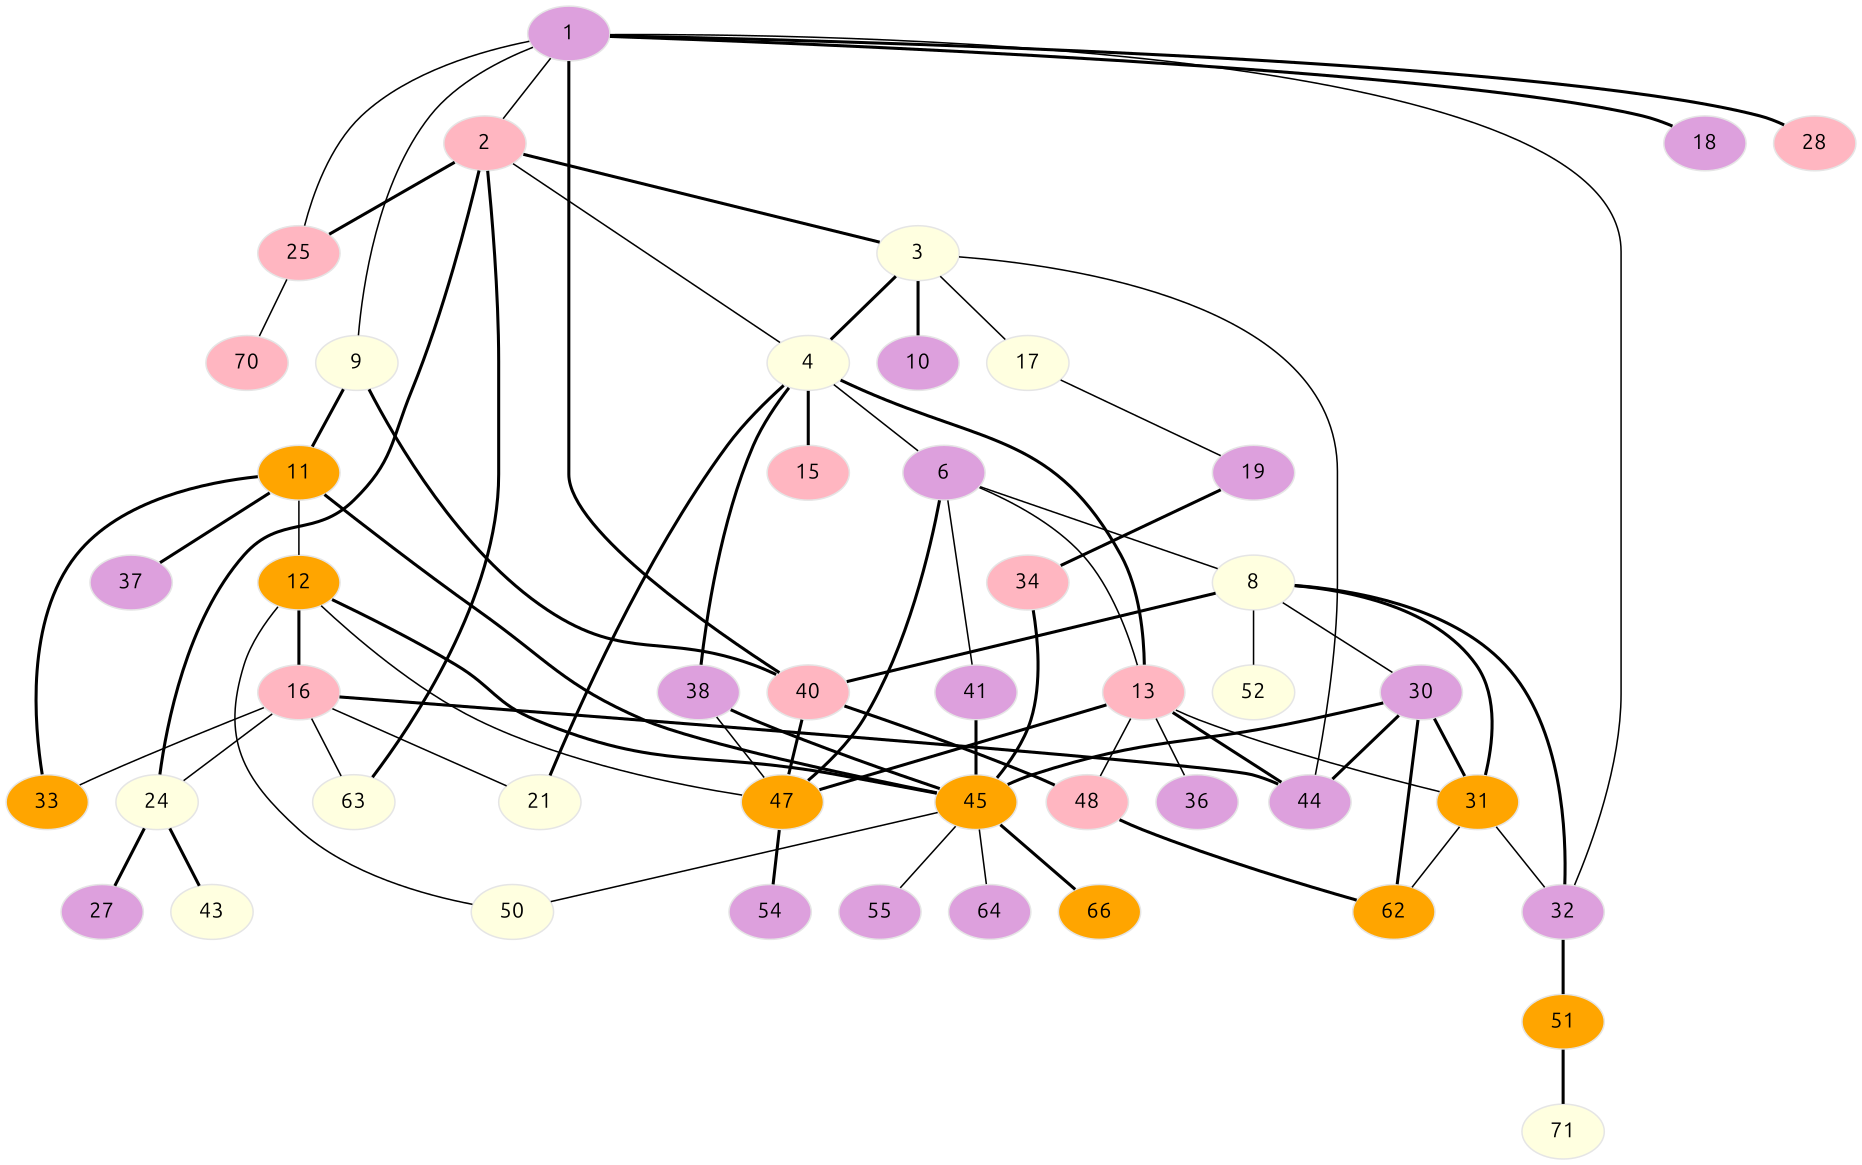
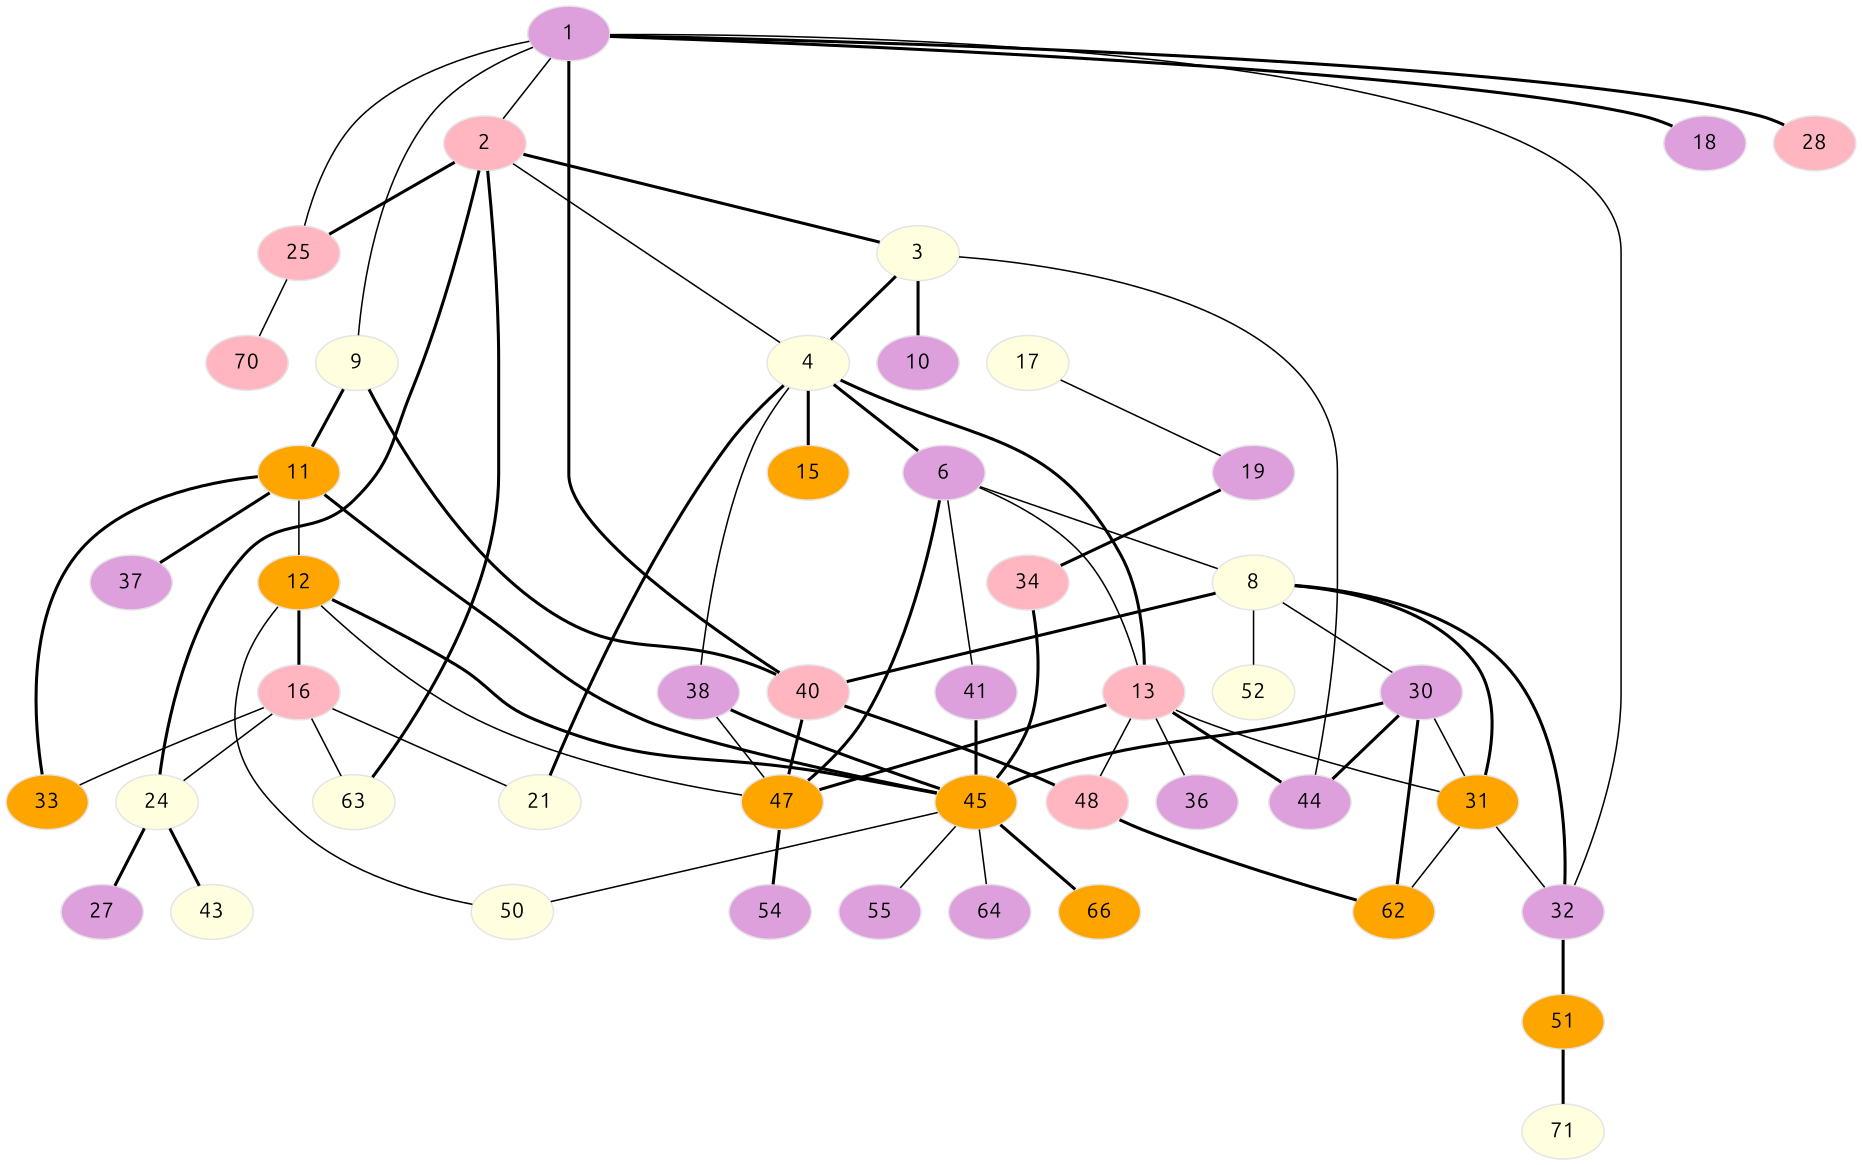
(973, 308) -> none
(876, 418) -> (876, 418)
(808, 473) -> (808, 473)
(728, 520) -> (728, 520)
(833, 736) -> none
(1450, 747) -> (1450, 747)
